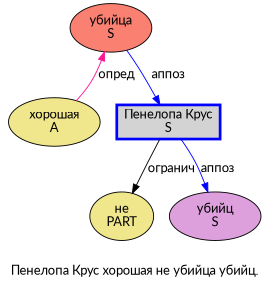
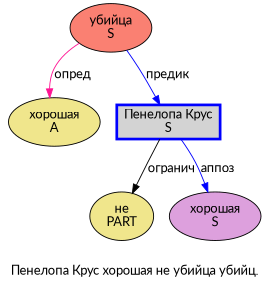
(168, 75) -> (168, 75)
(91, 82) -> (58, 62)
(215, 216) -> (215, 216)
